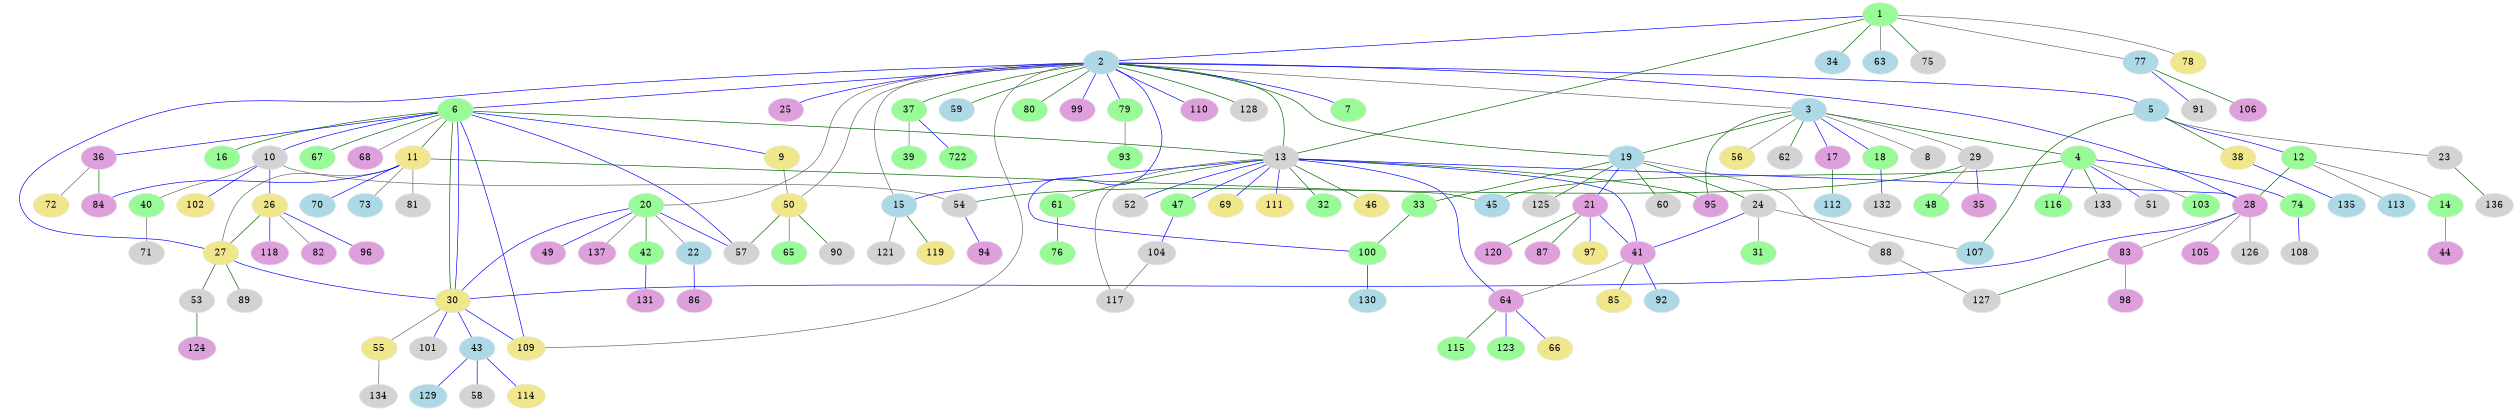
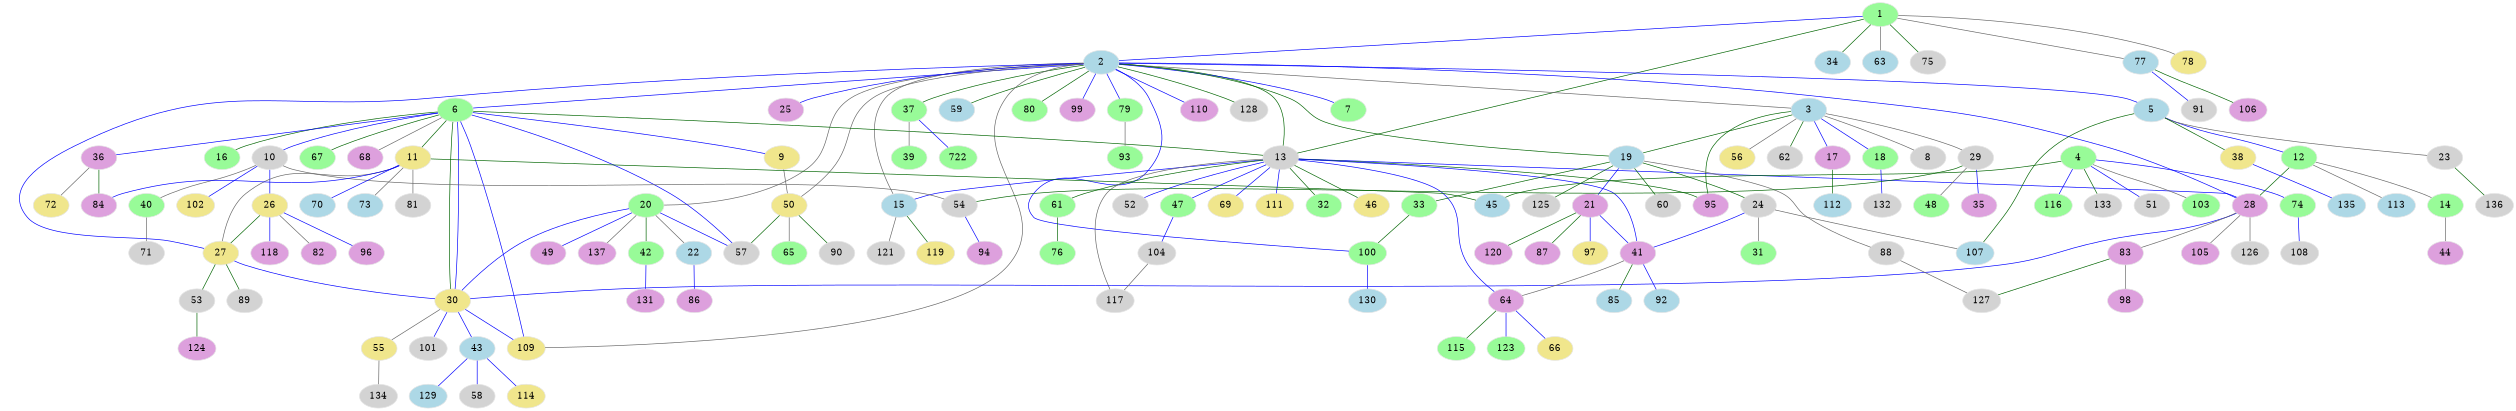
(1944, 134) -> none
(1614, 301) -> (1614, 301)
